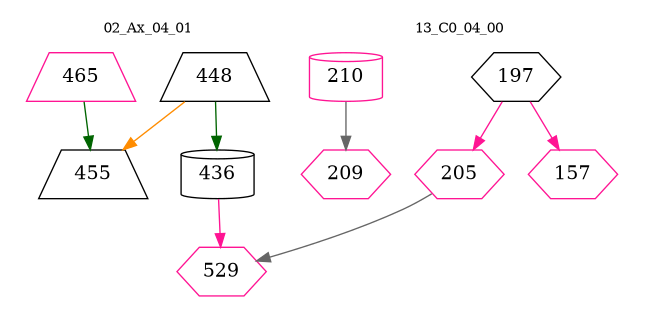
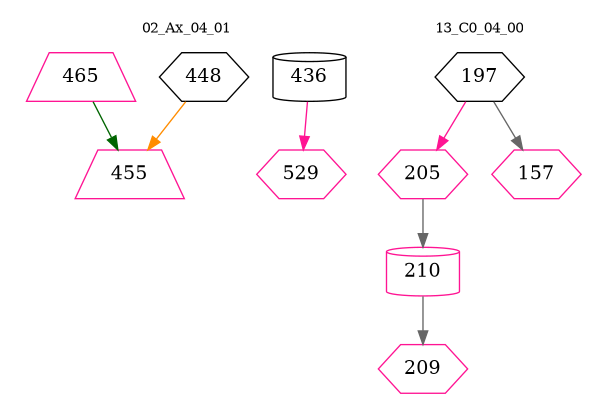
(215, 77) -> (204, 77)
(216, 119) -> none
(541, 120) -> (505, 120)
(93, 174) -> (130, 174)
(353, 230) -> (423, 216)
